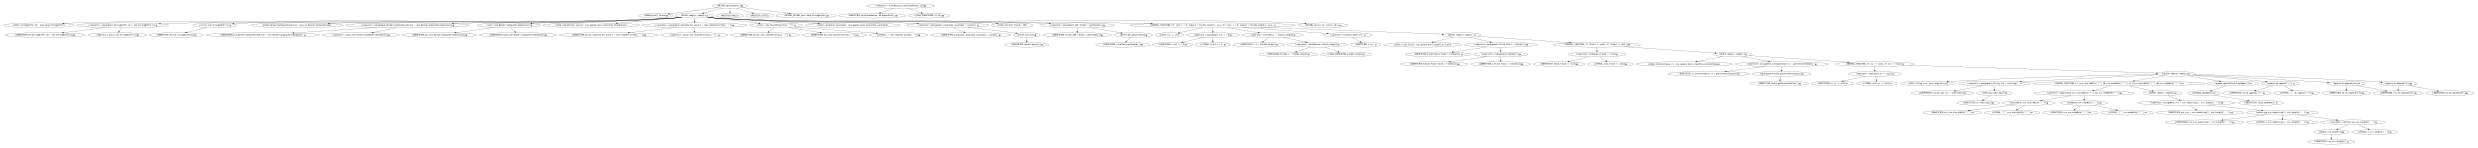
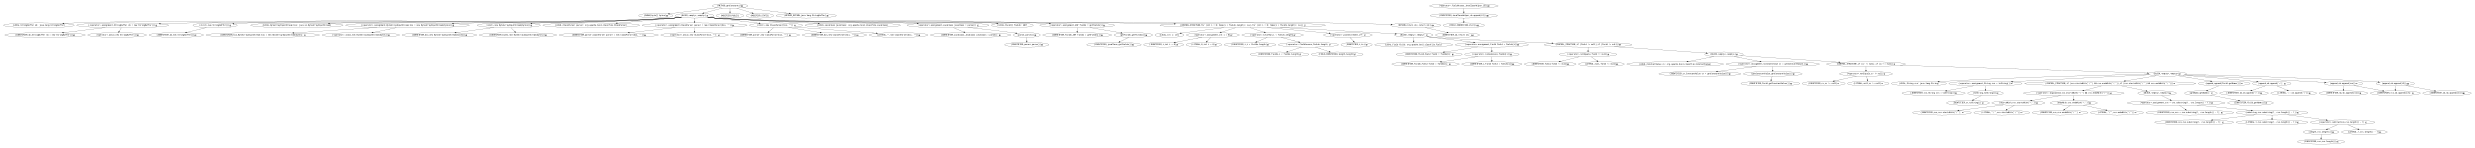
(914, 11) -> (1464, 20)
none -> (1458, 35)
